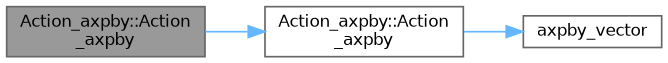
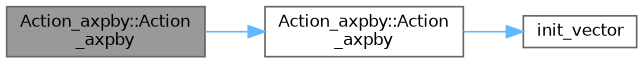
(592, 32) -> (580, 32)
